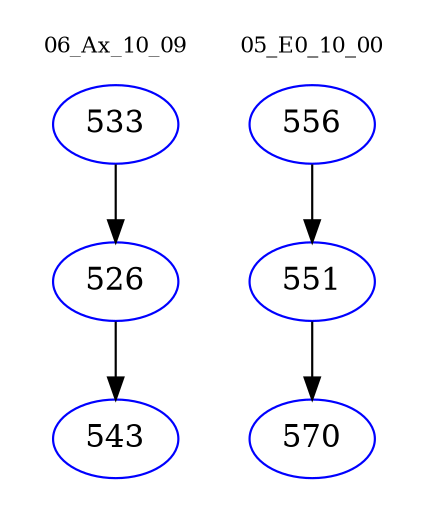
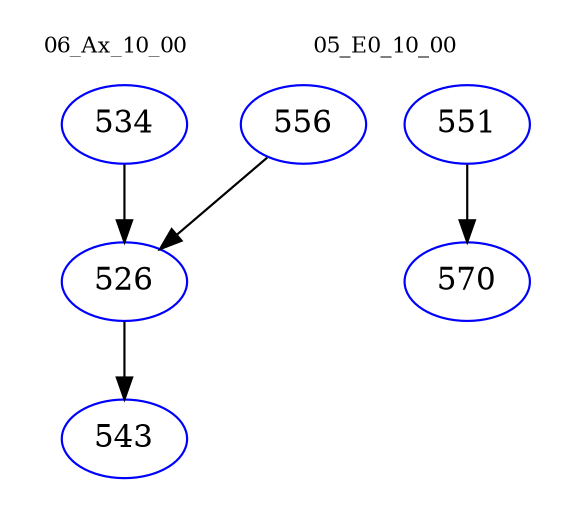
(116, 47) -> (116, 47)
(116, 124) -> (124, 124)
(312, 192) -> (238, 183)
